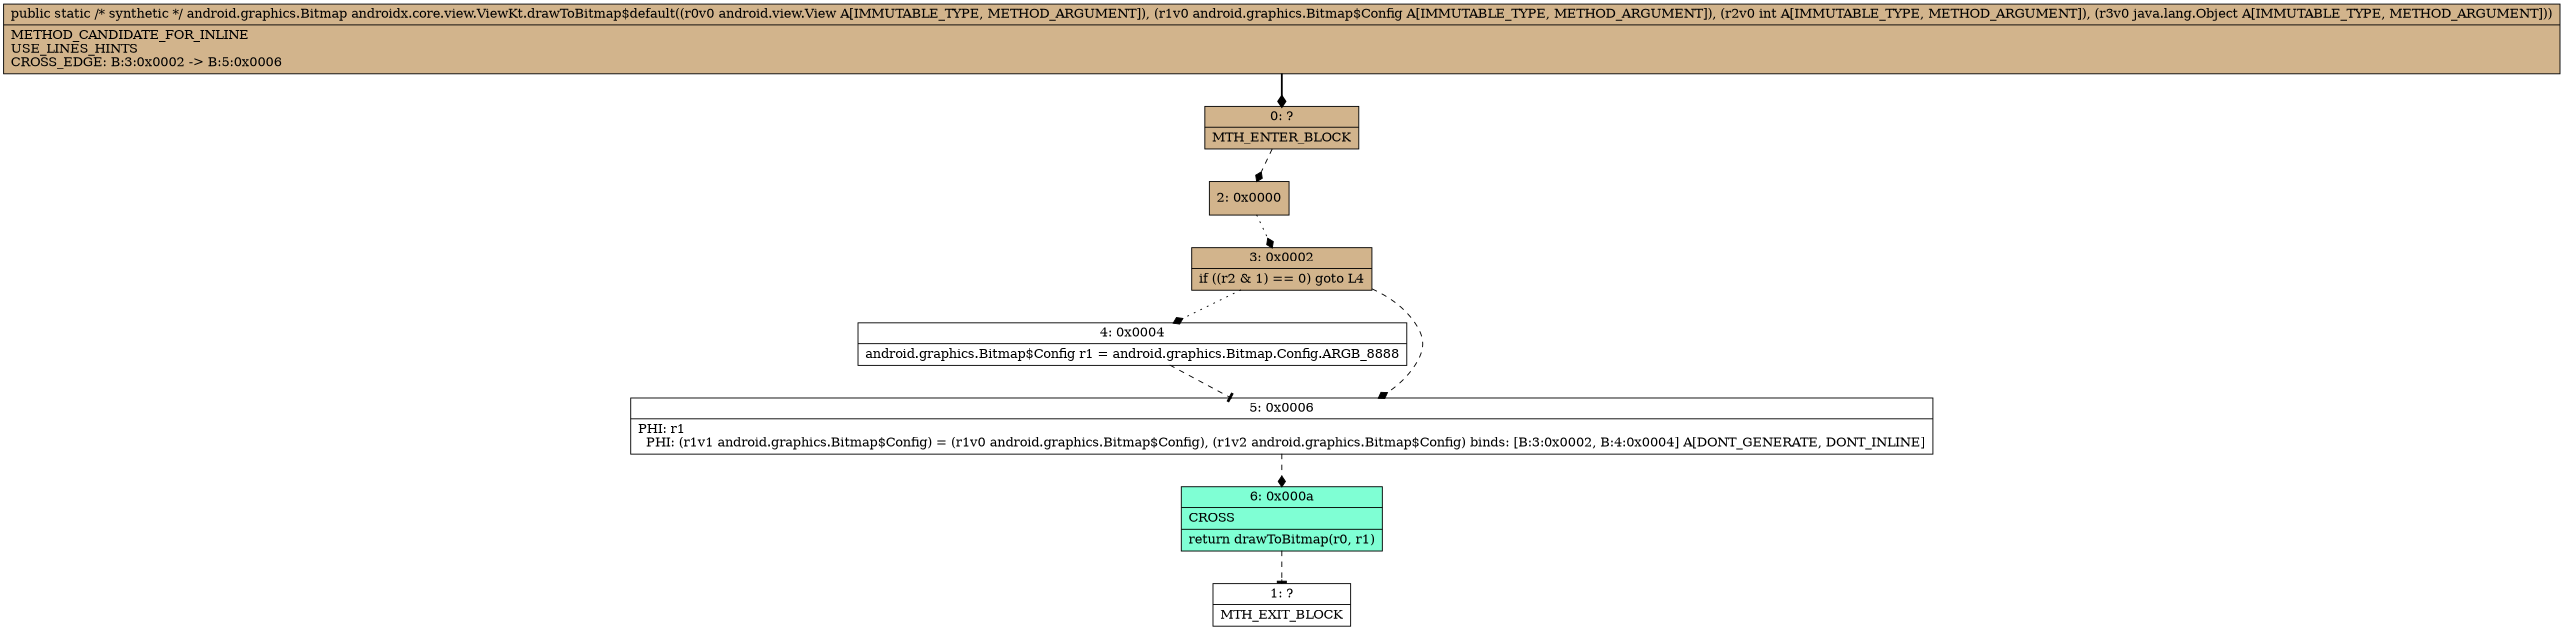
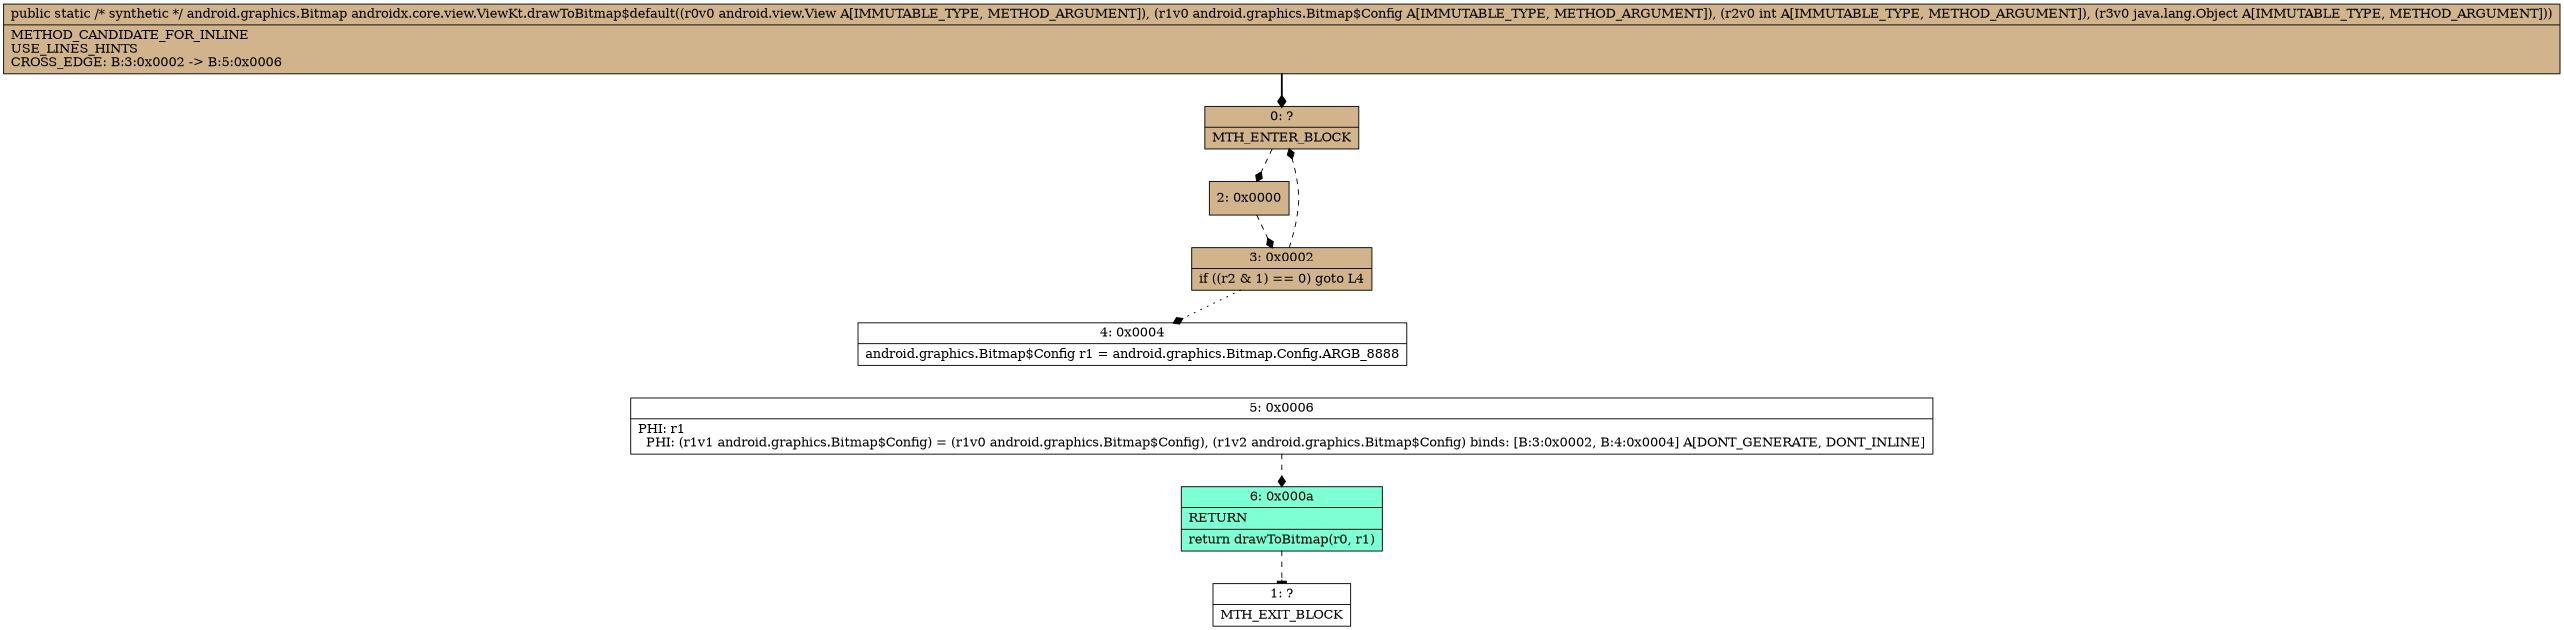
(1262, 227) -> (1262, 227)
(1421, 336) -> (1299, 204)
(1199, 381) -> none
(1212, 518) -> (1218, 518)
